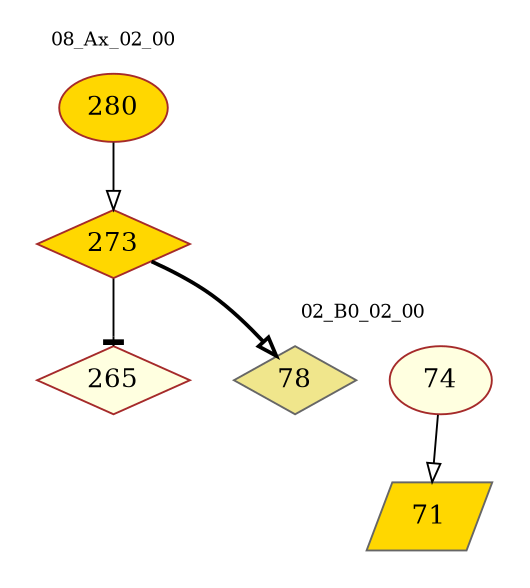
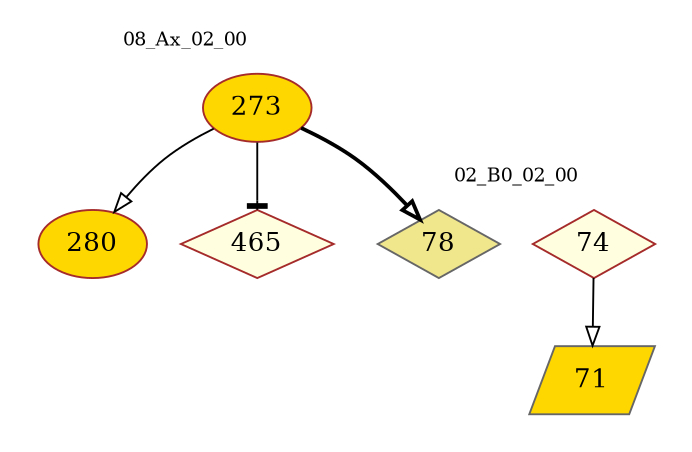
(114, 167) -> (166, 158)
(114, 244) -> (257, 108)
(114, 380) -> (257, 244)
(441, 380) -> (594, 244)
